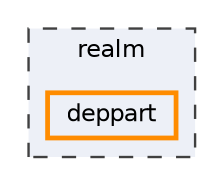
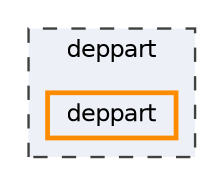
(112, 51) -> (112, 51)
